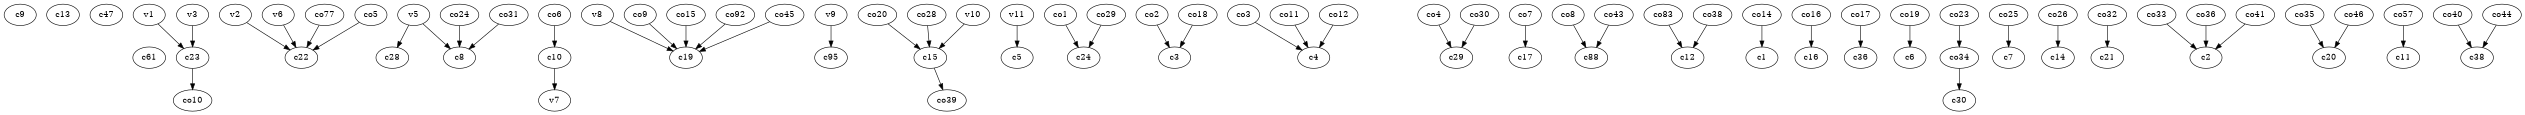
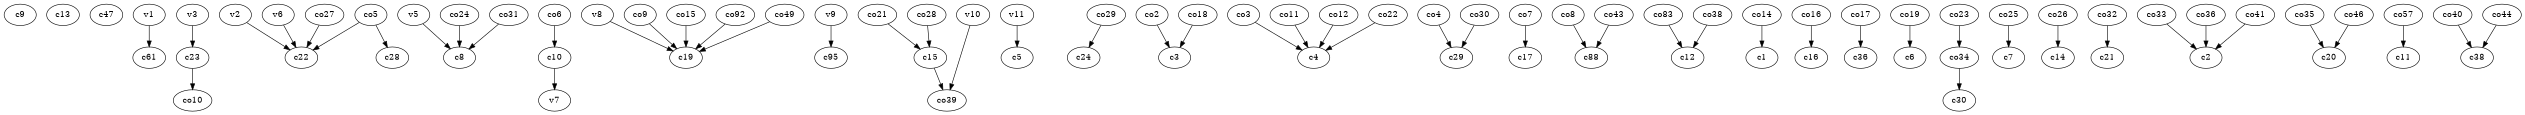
(325, 15) -> (325, 15)
(785, 15) -> (785, 15)
(877, 15) -> (877, 15)
(1060, 15) -> none
none -> (1388, 15)
(169, 34) -> (149, 33)
(404, 34) -> (380, 34)
(954, 34) -> (961, 55)
